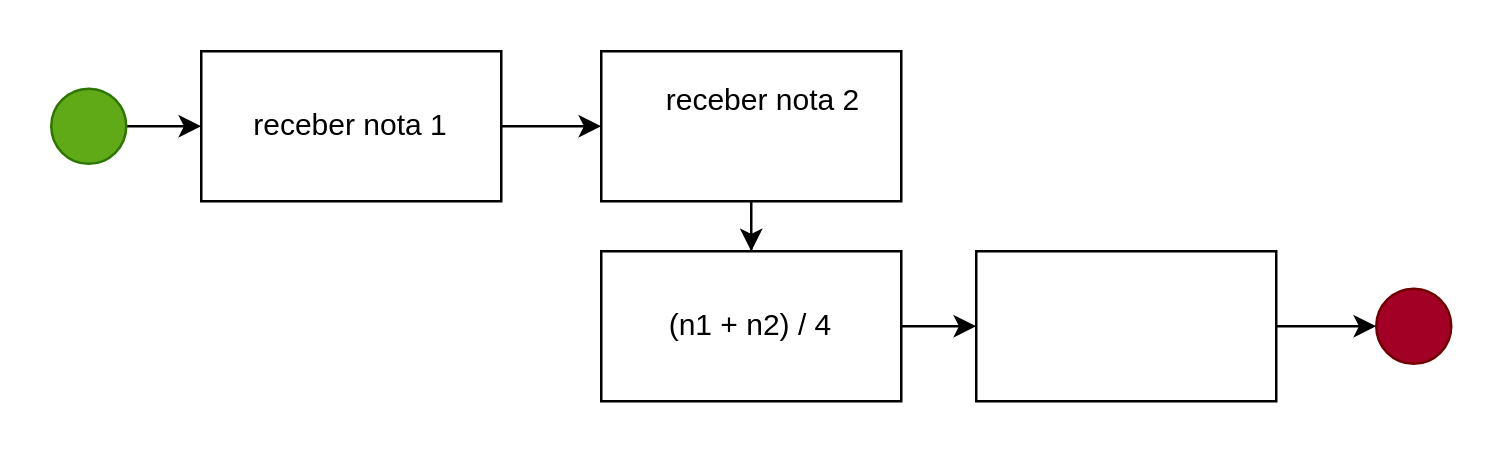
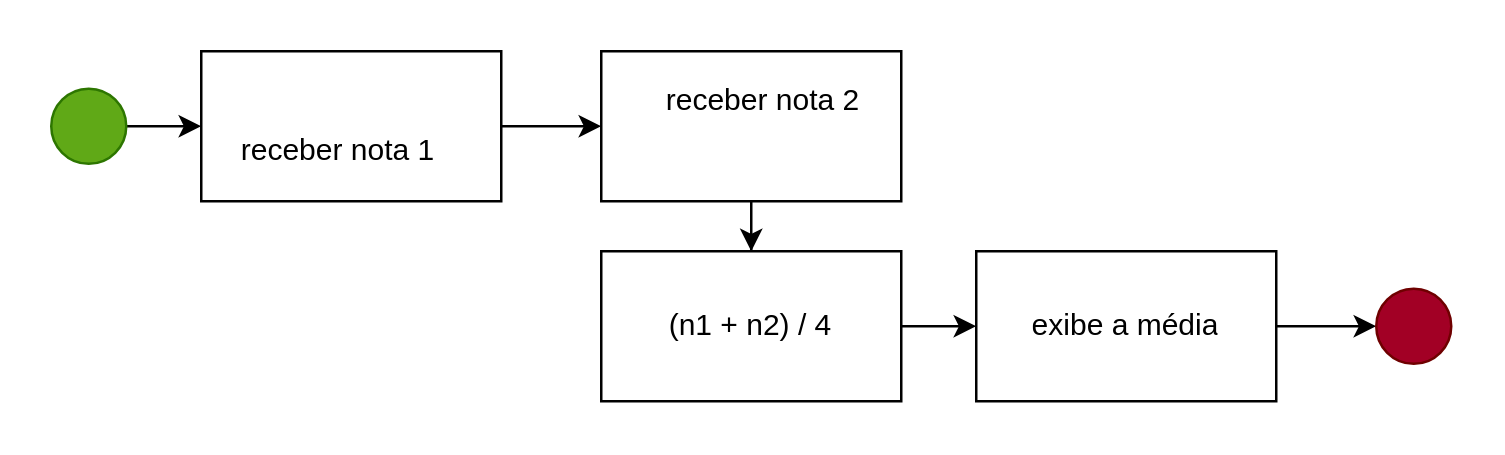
(351, 126) -> (339, 151)
none -> (1126, 326)
